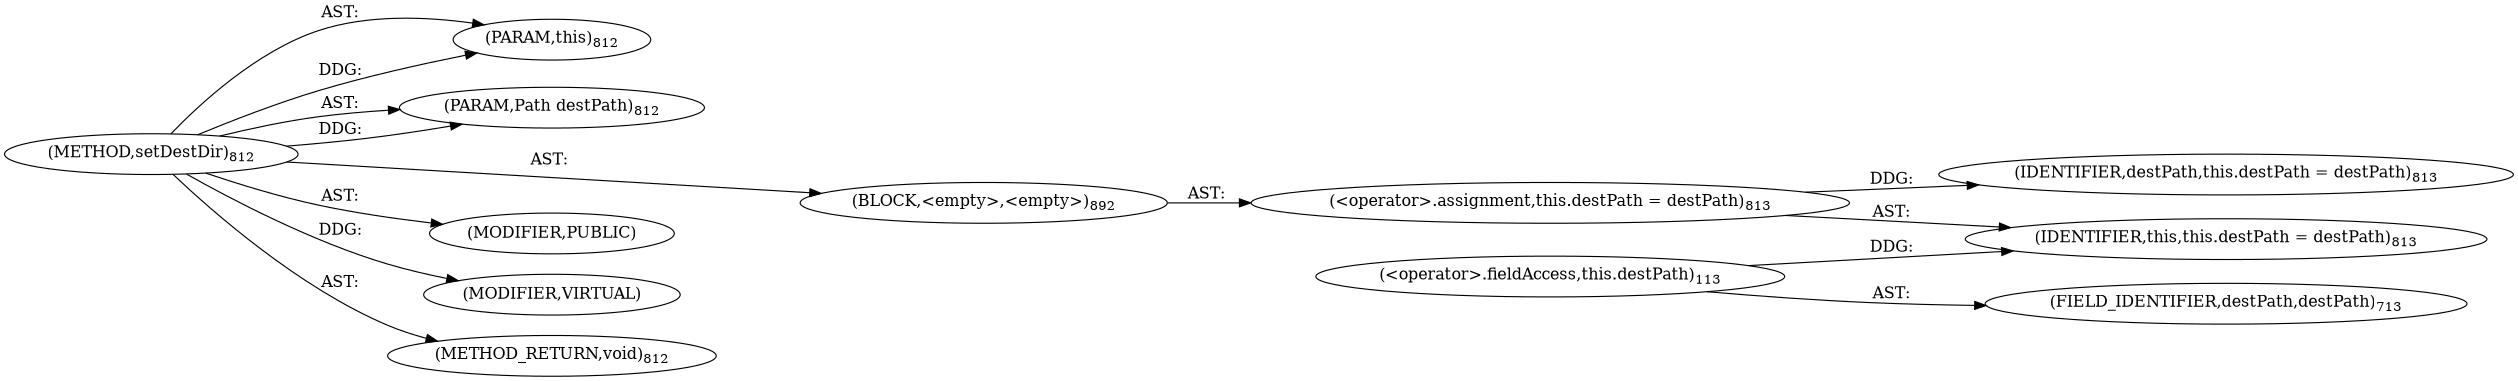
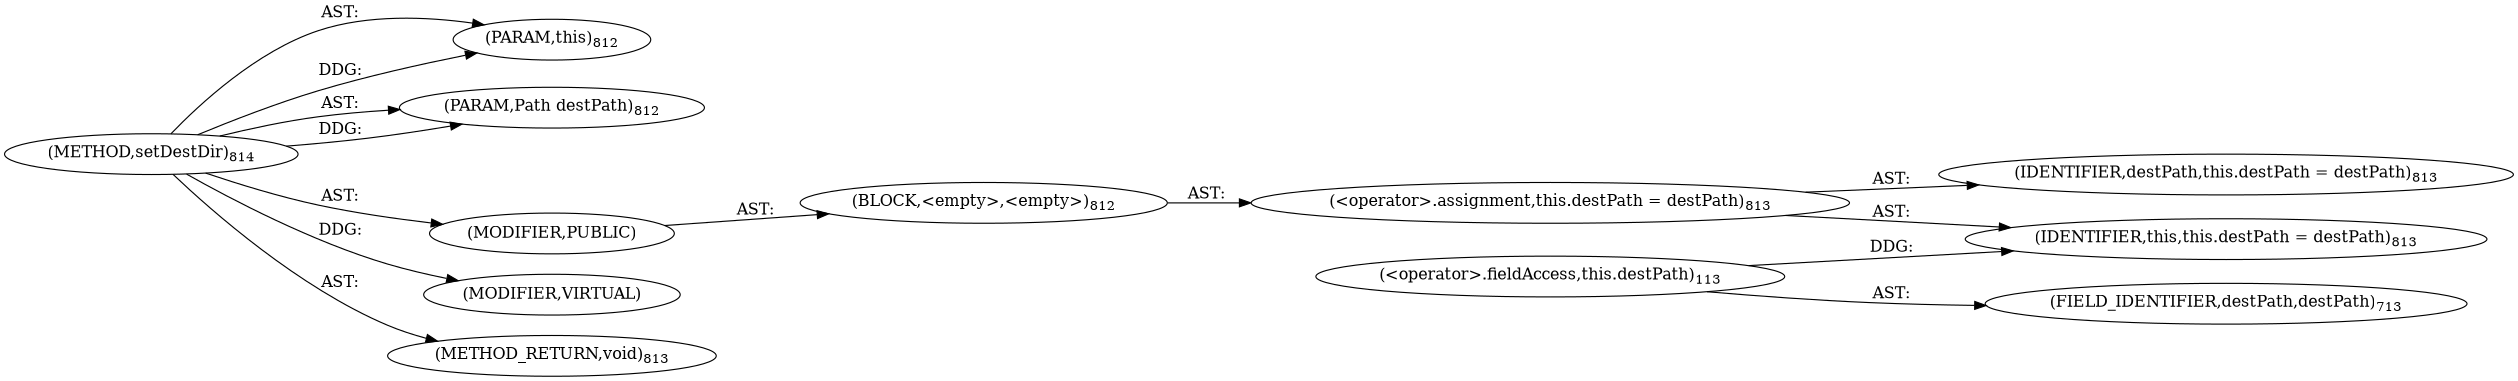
(242, 152) -> (242, 152)
(548, 177) -> (741, 220)
(1894, 180) -> (1894, 180)
(1103, 201) -> (1103, 201)
(656, 354) -> (656, 354)
